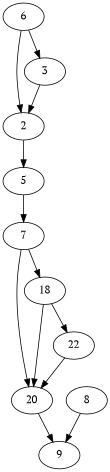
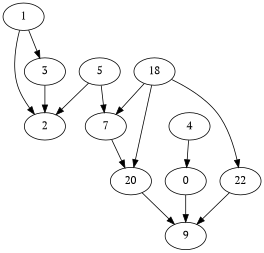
(24, 17) -> (24, 17)
none -> (190, 126)
(24, 150) -> (75, 96)
(33, 260) -> (133, 96)
(55, 370) -> (216, 206)
(87, 400) -> (186, 181)
